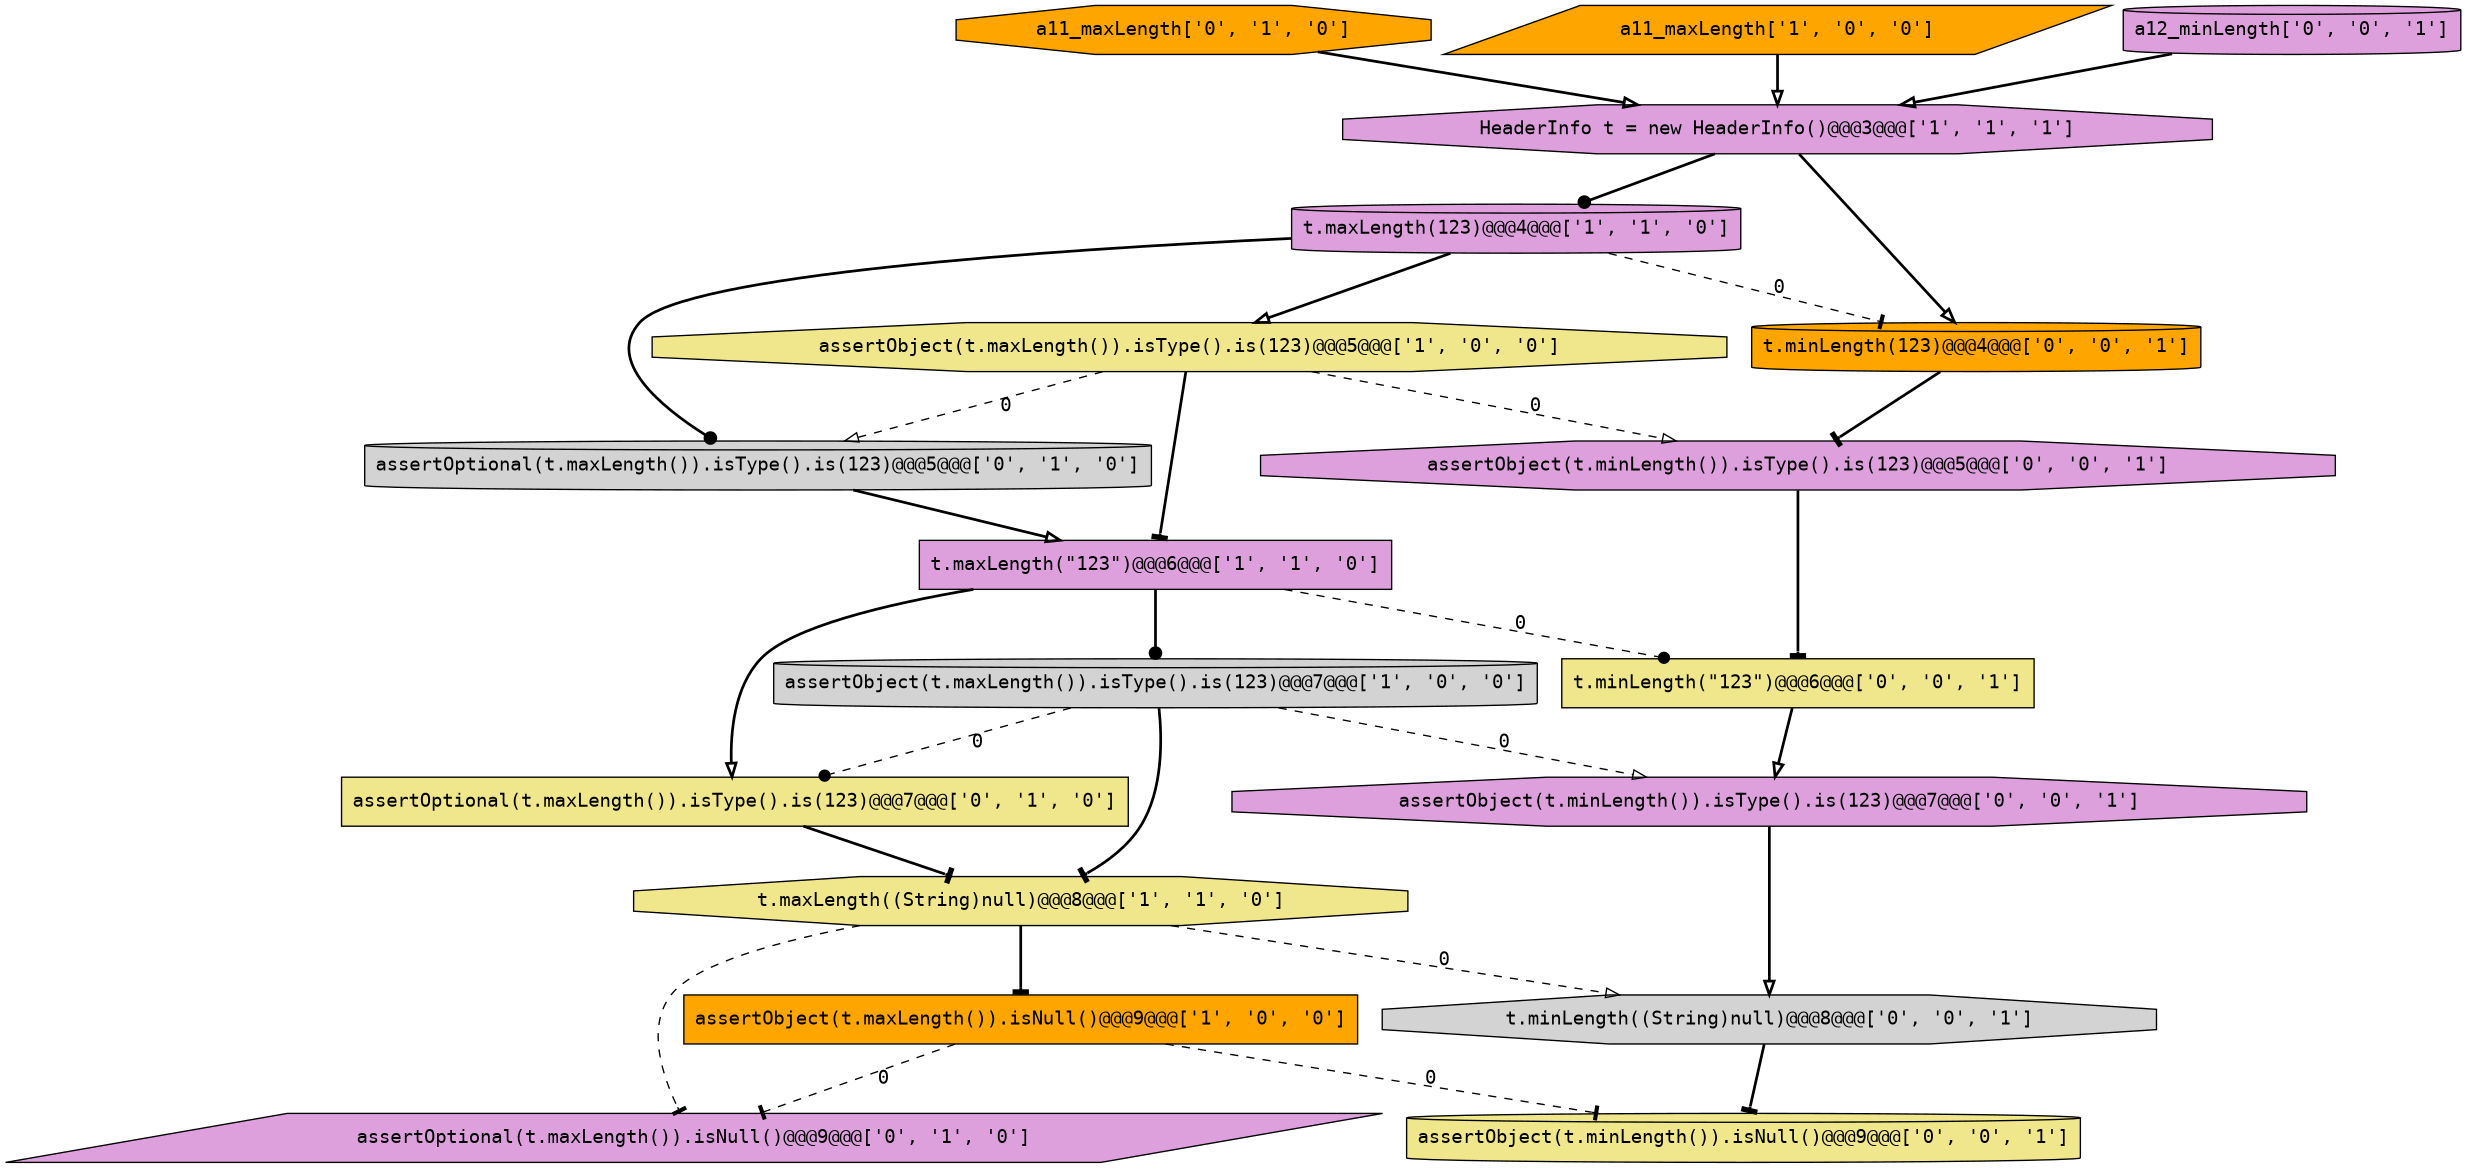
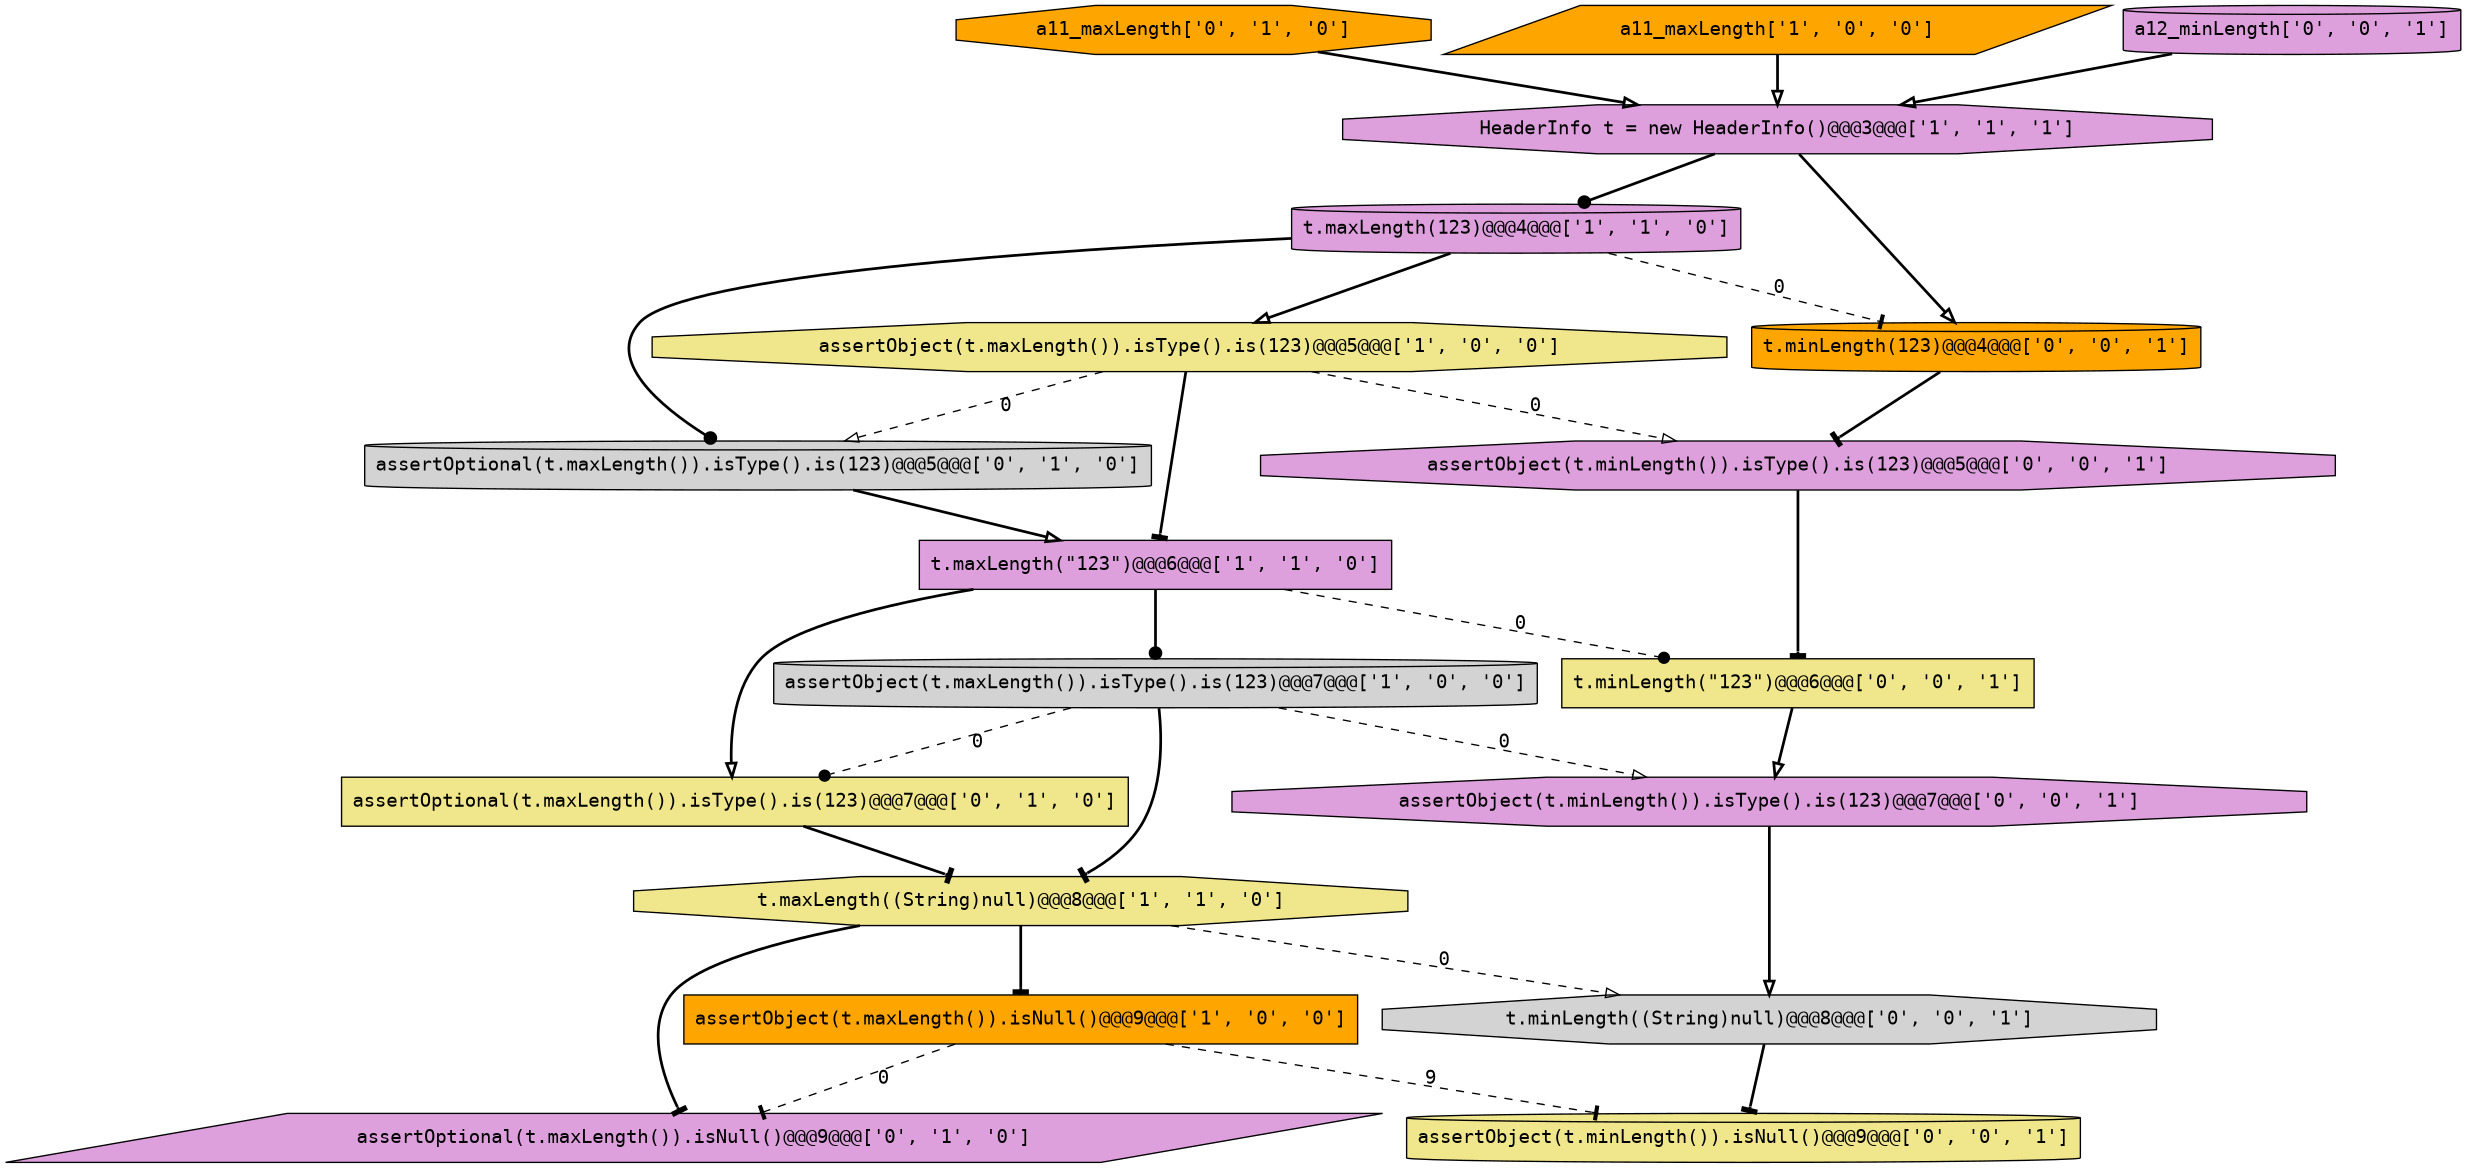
(706, 970) -> (706, 970)
(1431, 1079) -> (1431, 1079)
